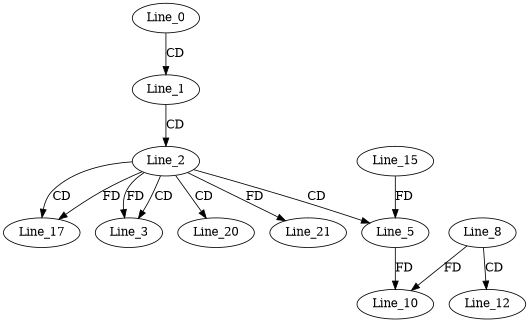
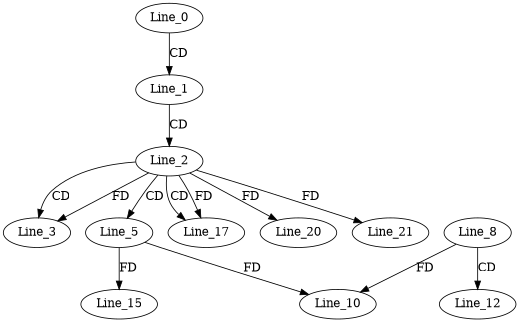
(395, 193) -> (119, 264)
(204, 197) -> (251, 197)
